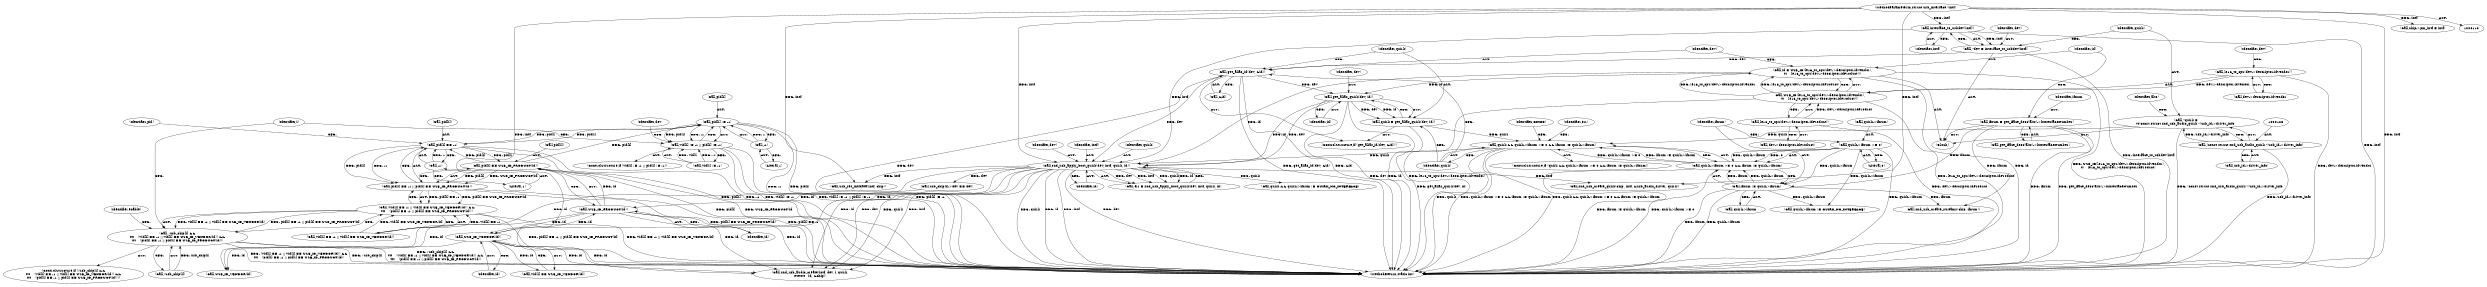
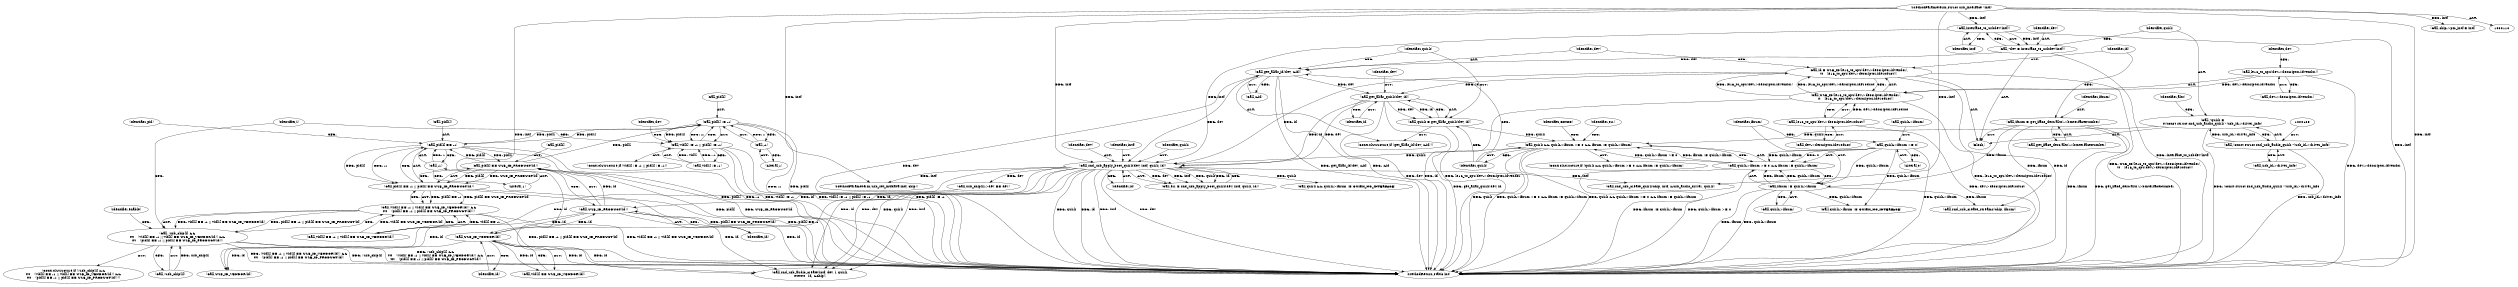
(858, 187) -> (877, 187)
